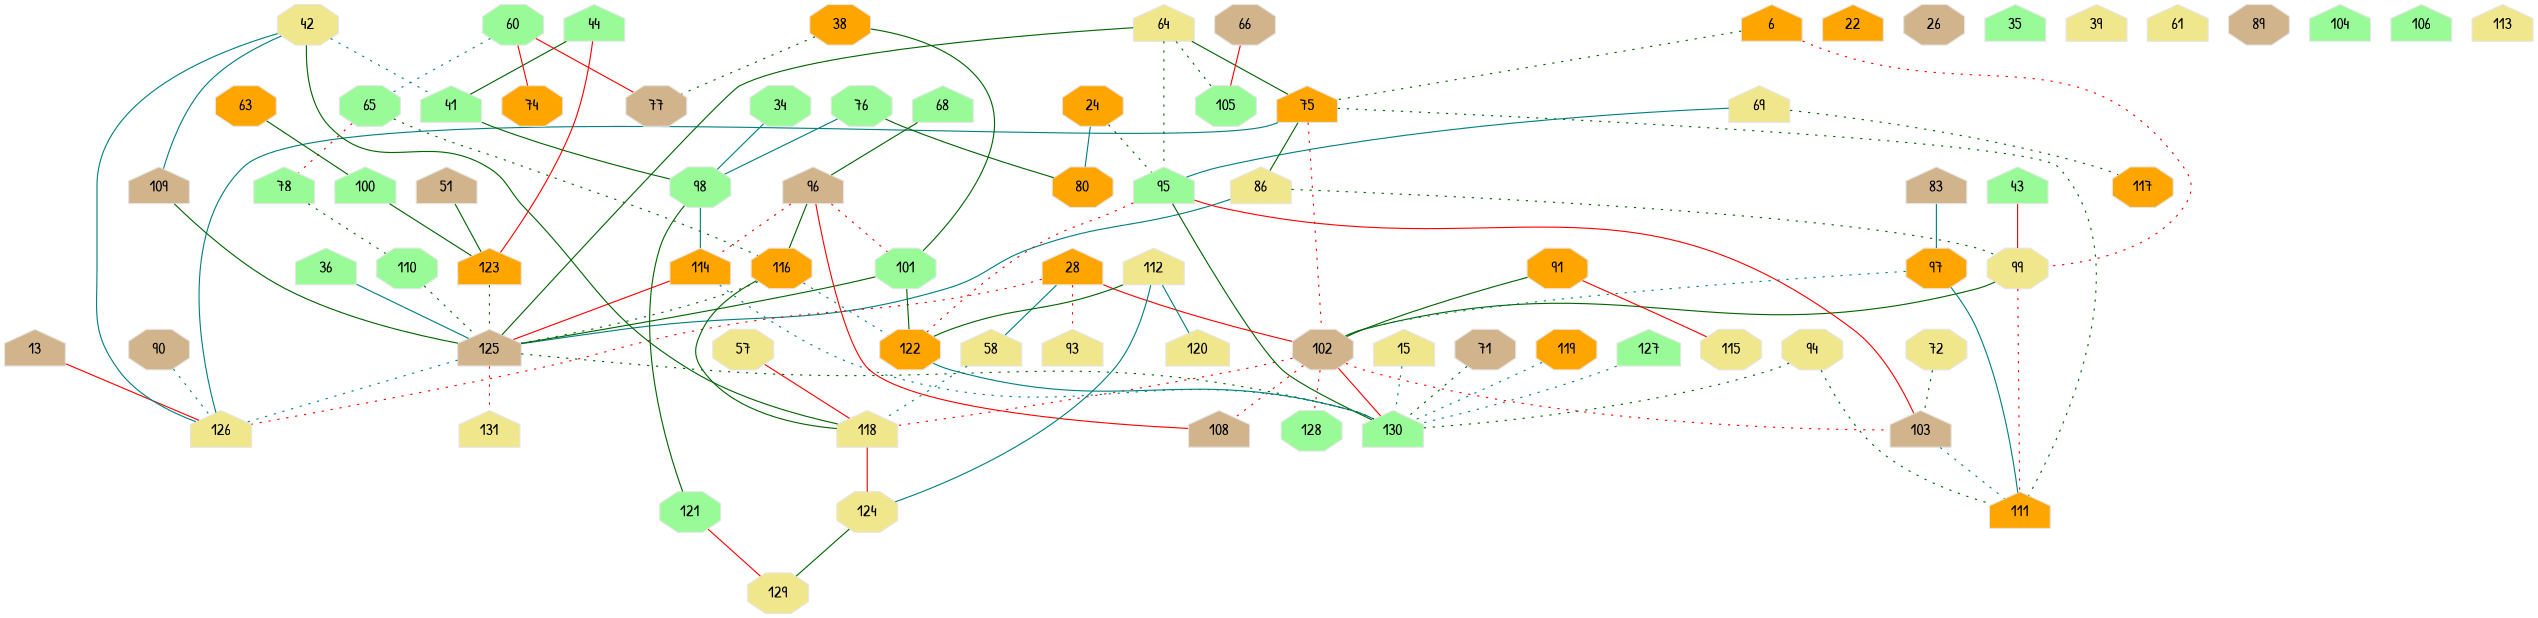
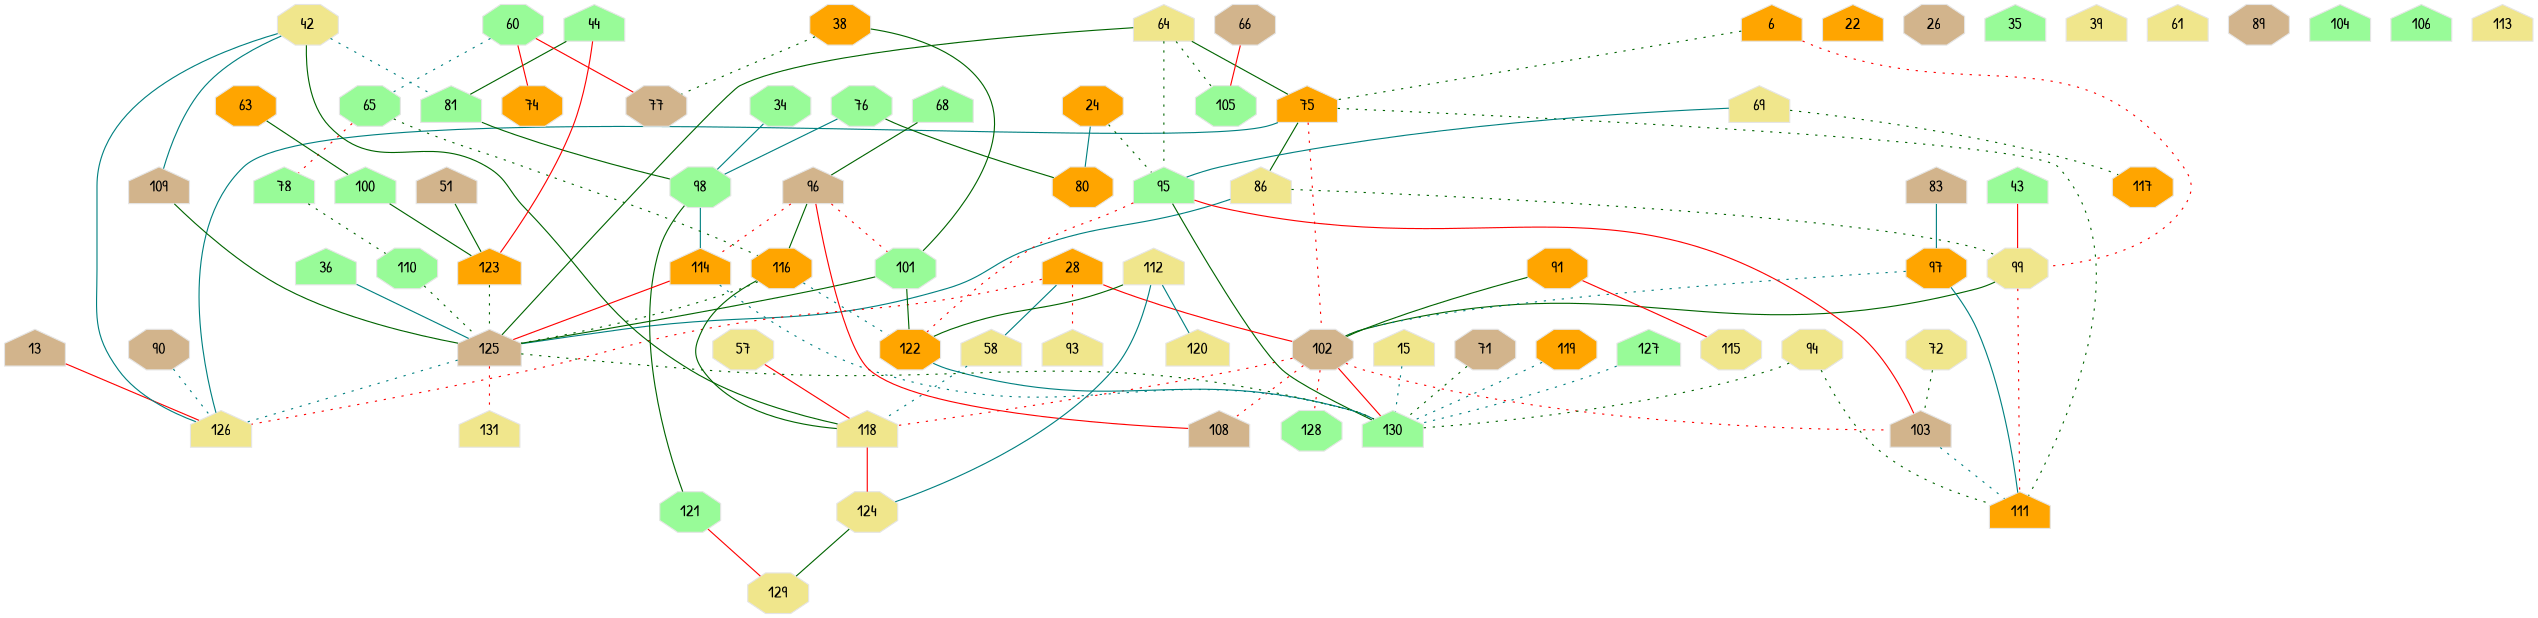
(451, 106) -> (451, 106)
